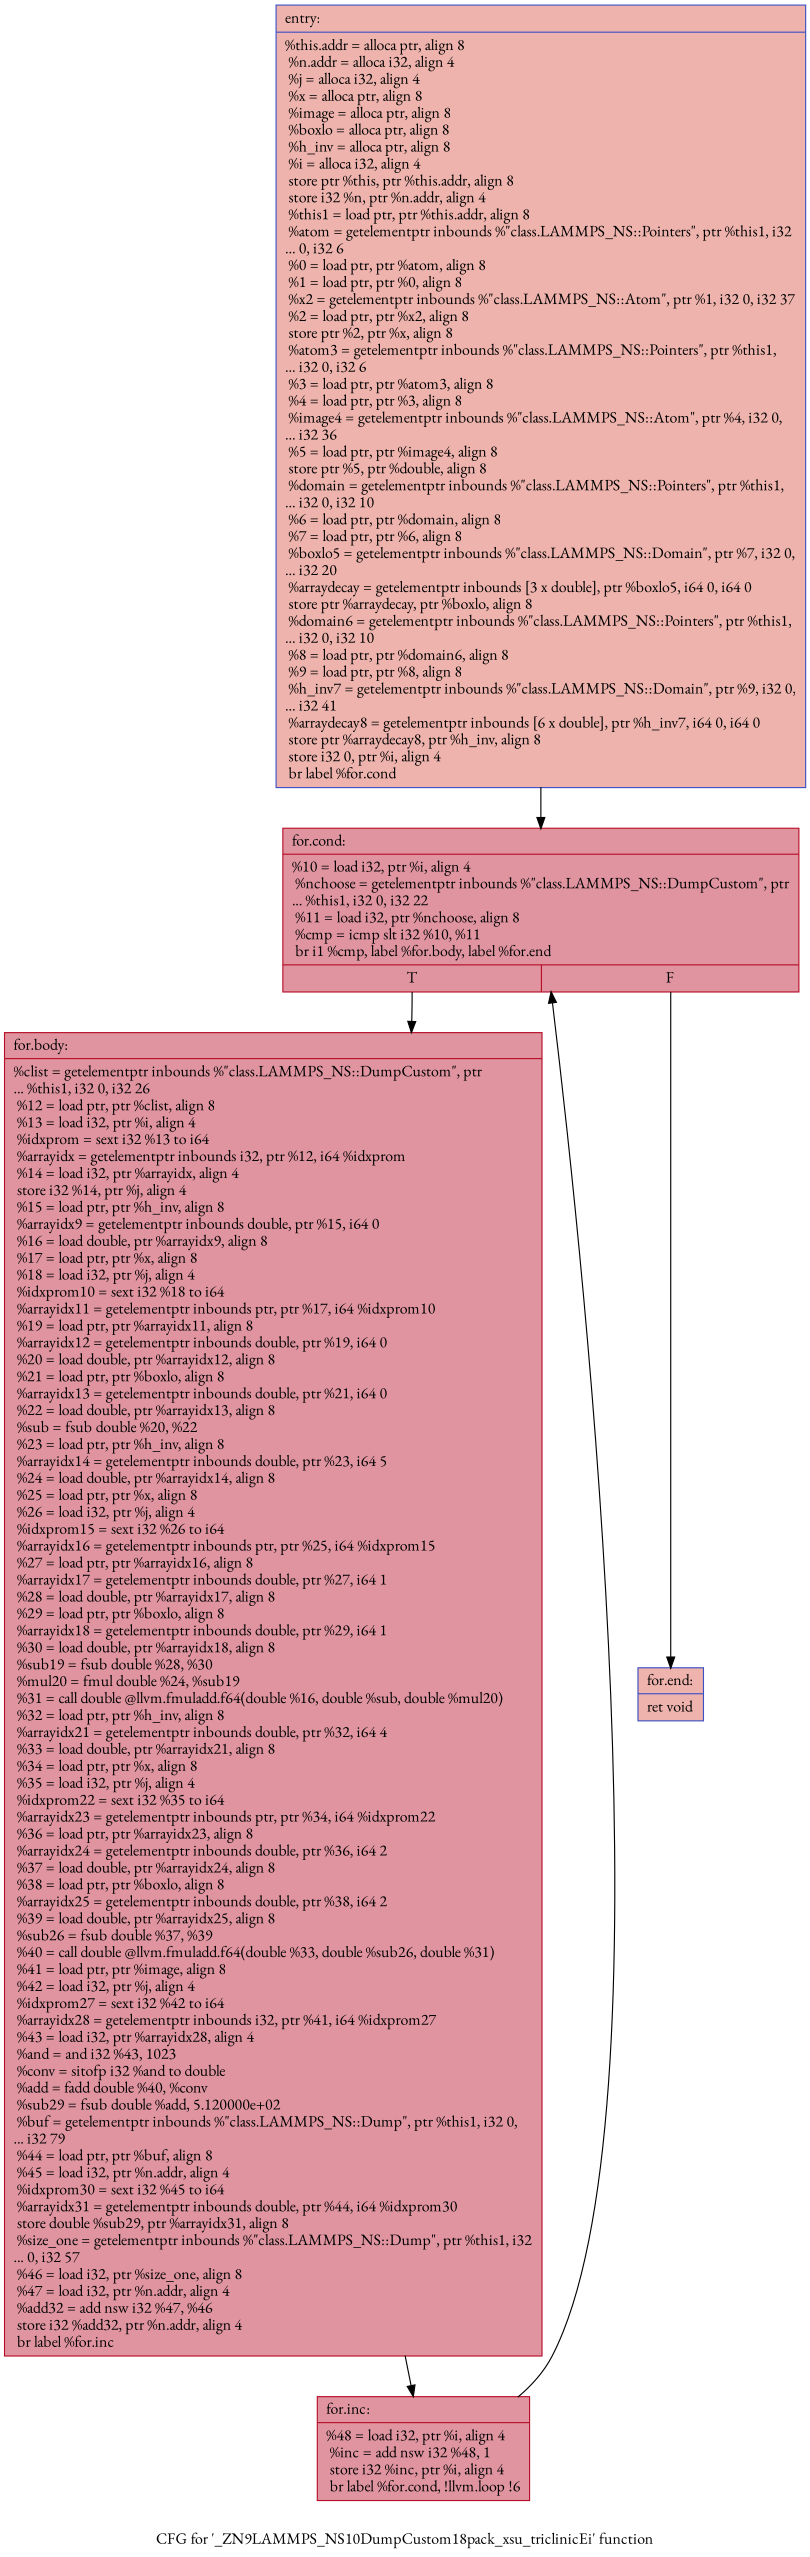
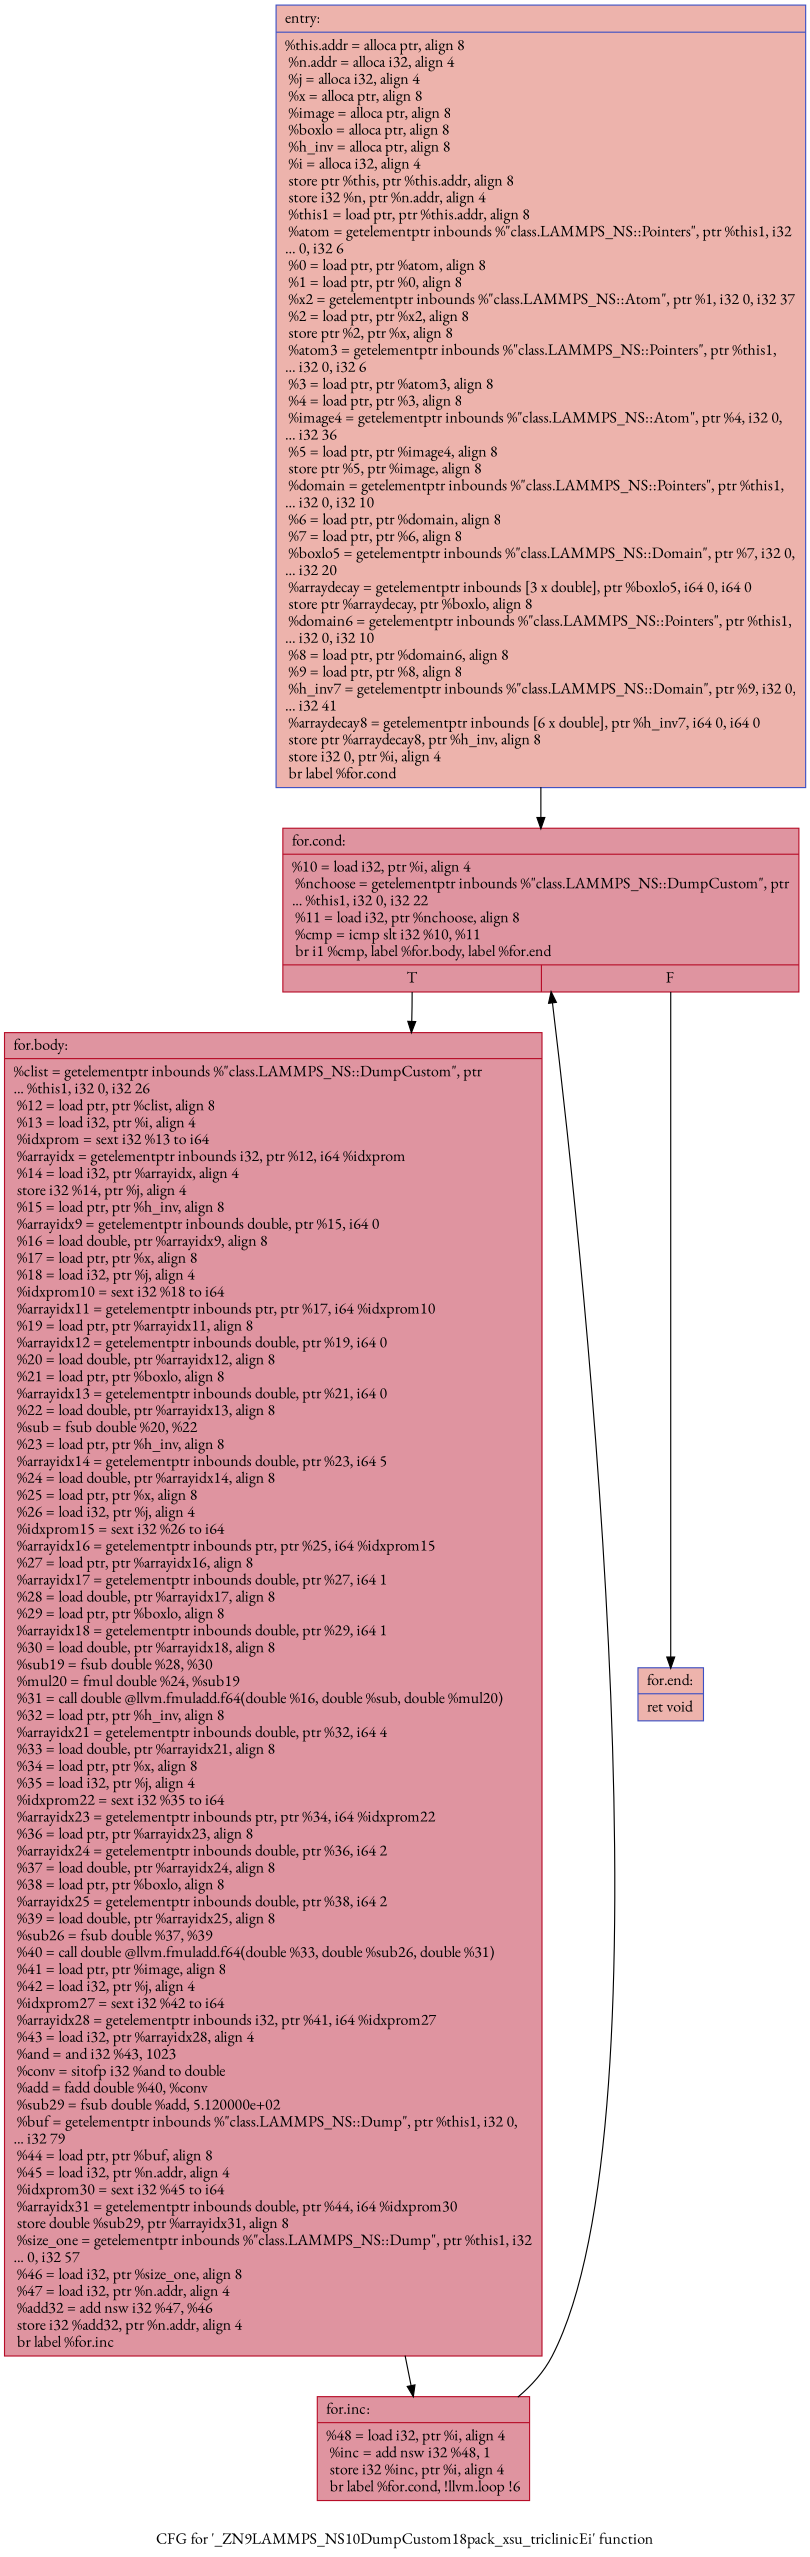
(386, 469) -> (384, 469)
